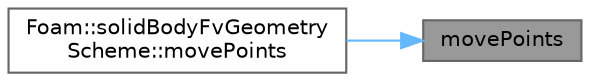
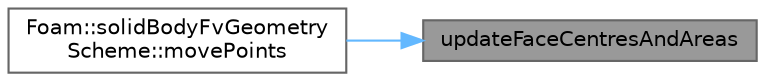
(502, 41) -> (590, 41)
